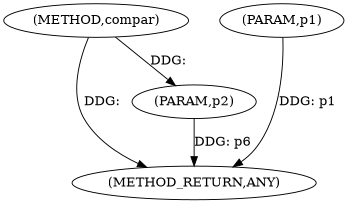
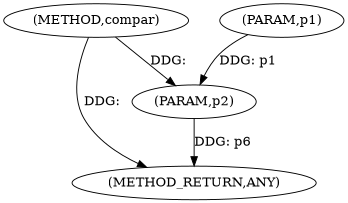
(276, 105) -> (222, 51)
